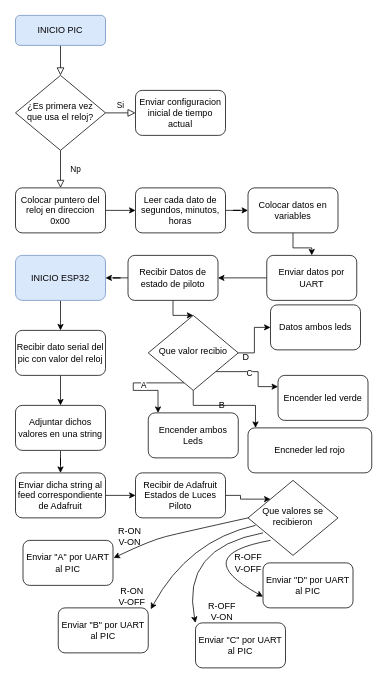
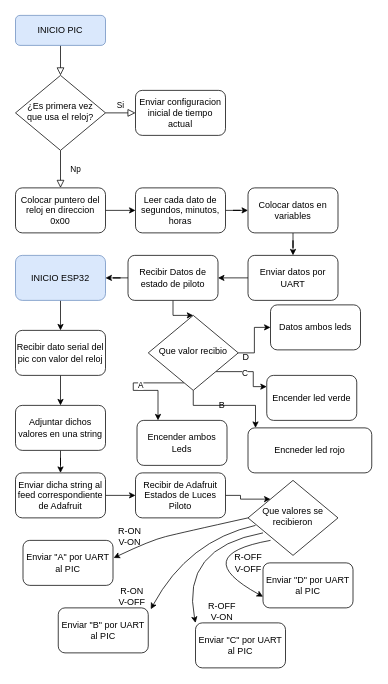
(312, 278) -> (293, 278)
(323, 398) -> (312, 398)
(193, 435) -> (182, 443)
